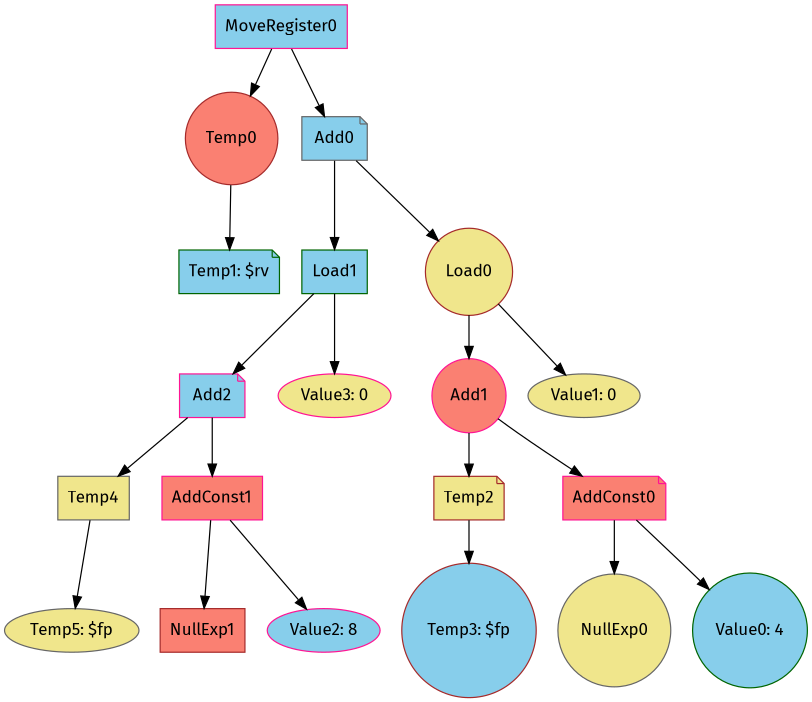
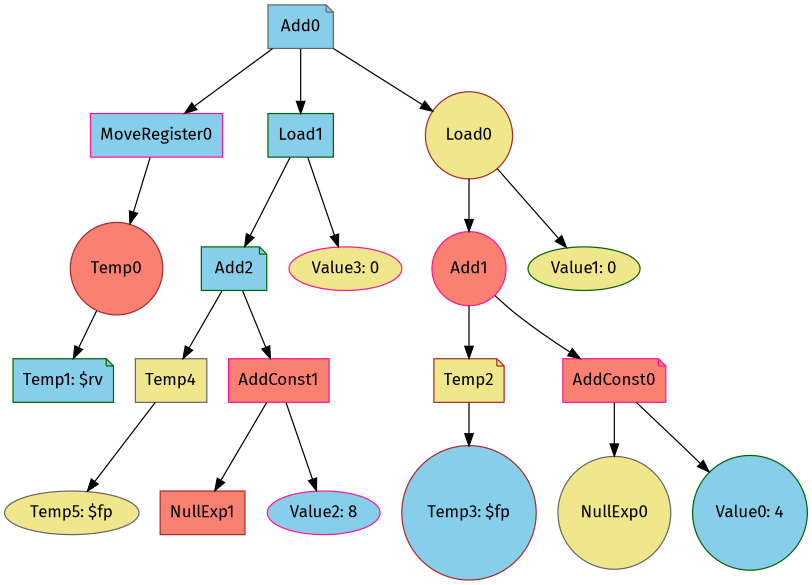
(305, 77) -> (234, 77)
(212, 396) -> (234, 269)
(584, 396) -> (584, 269)
